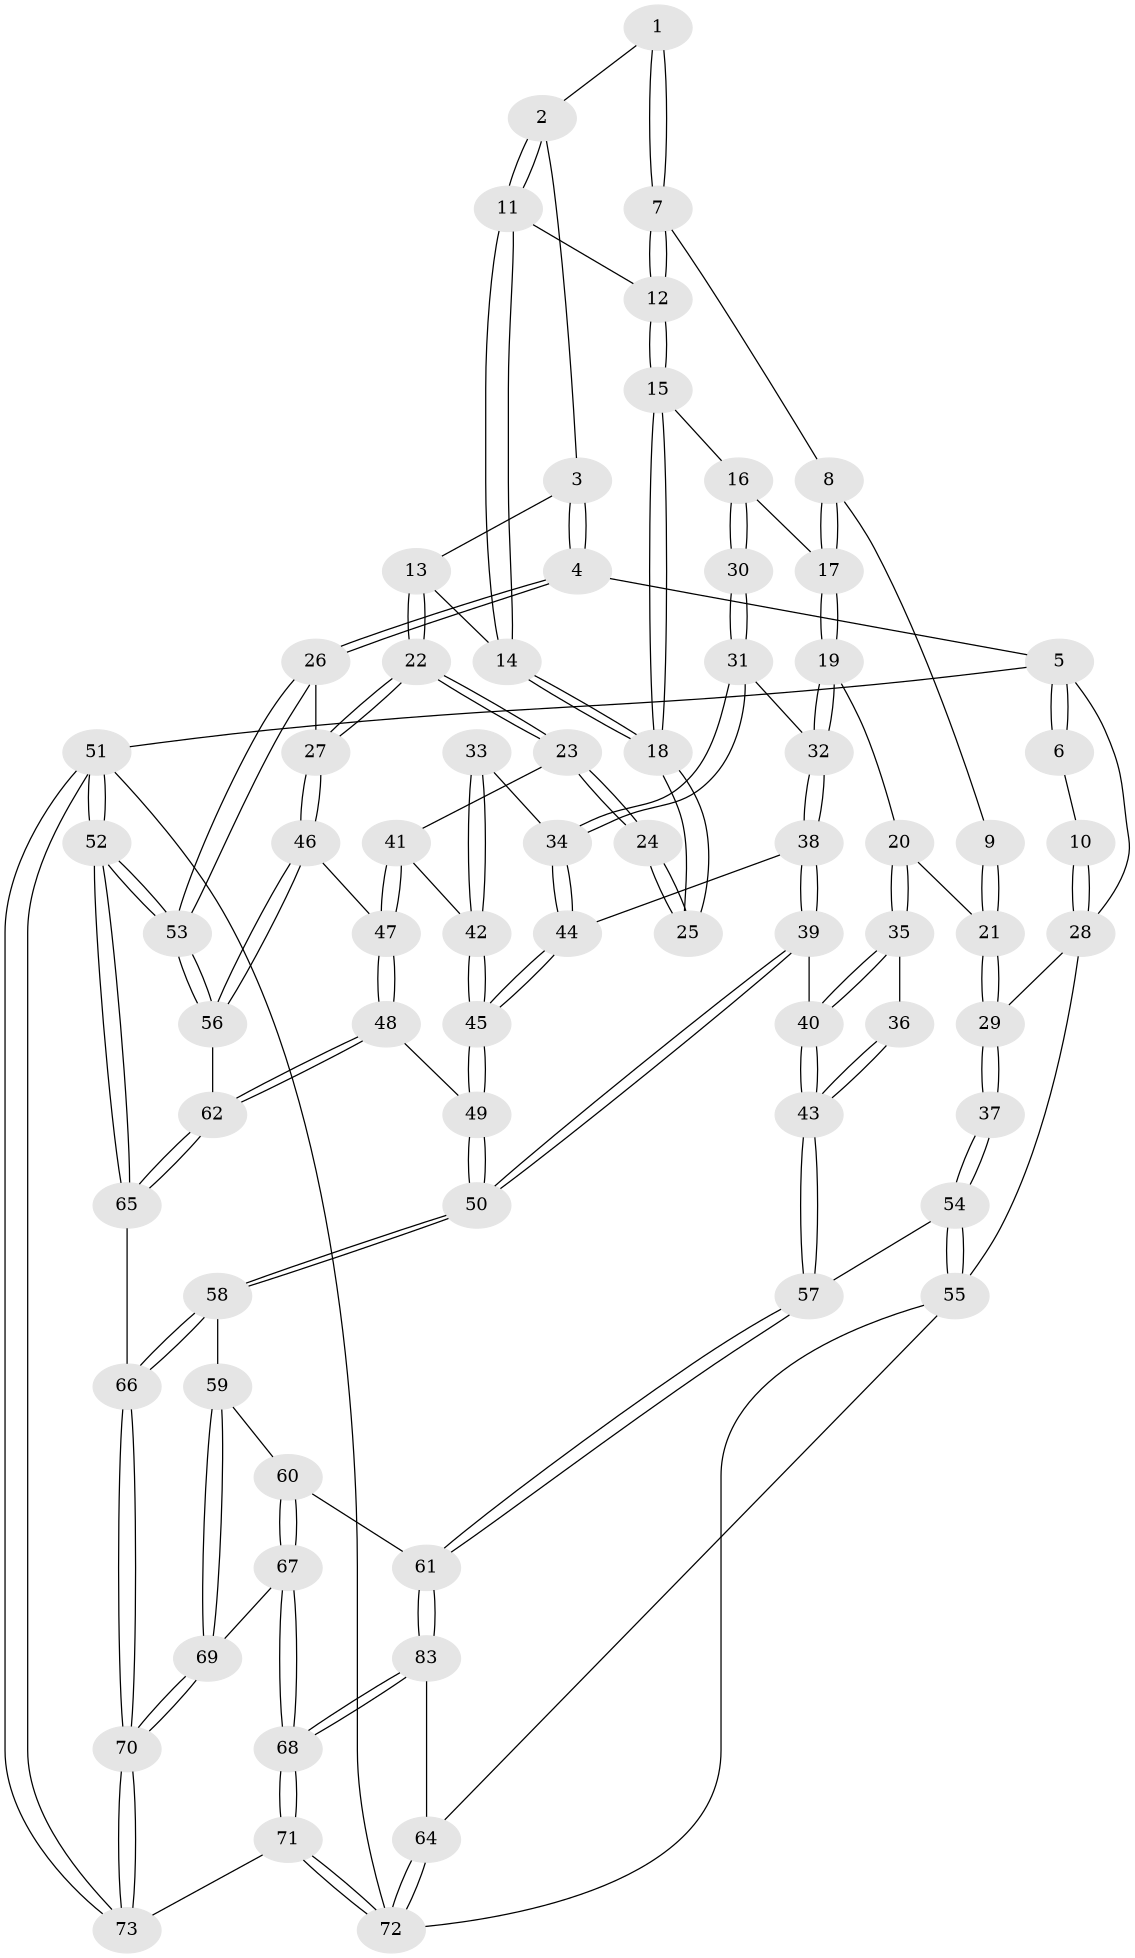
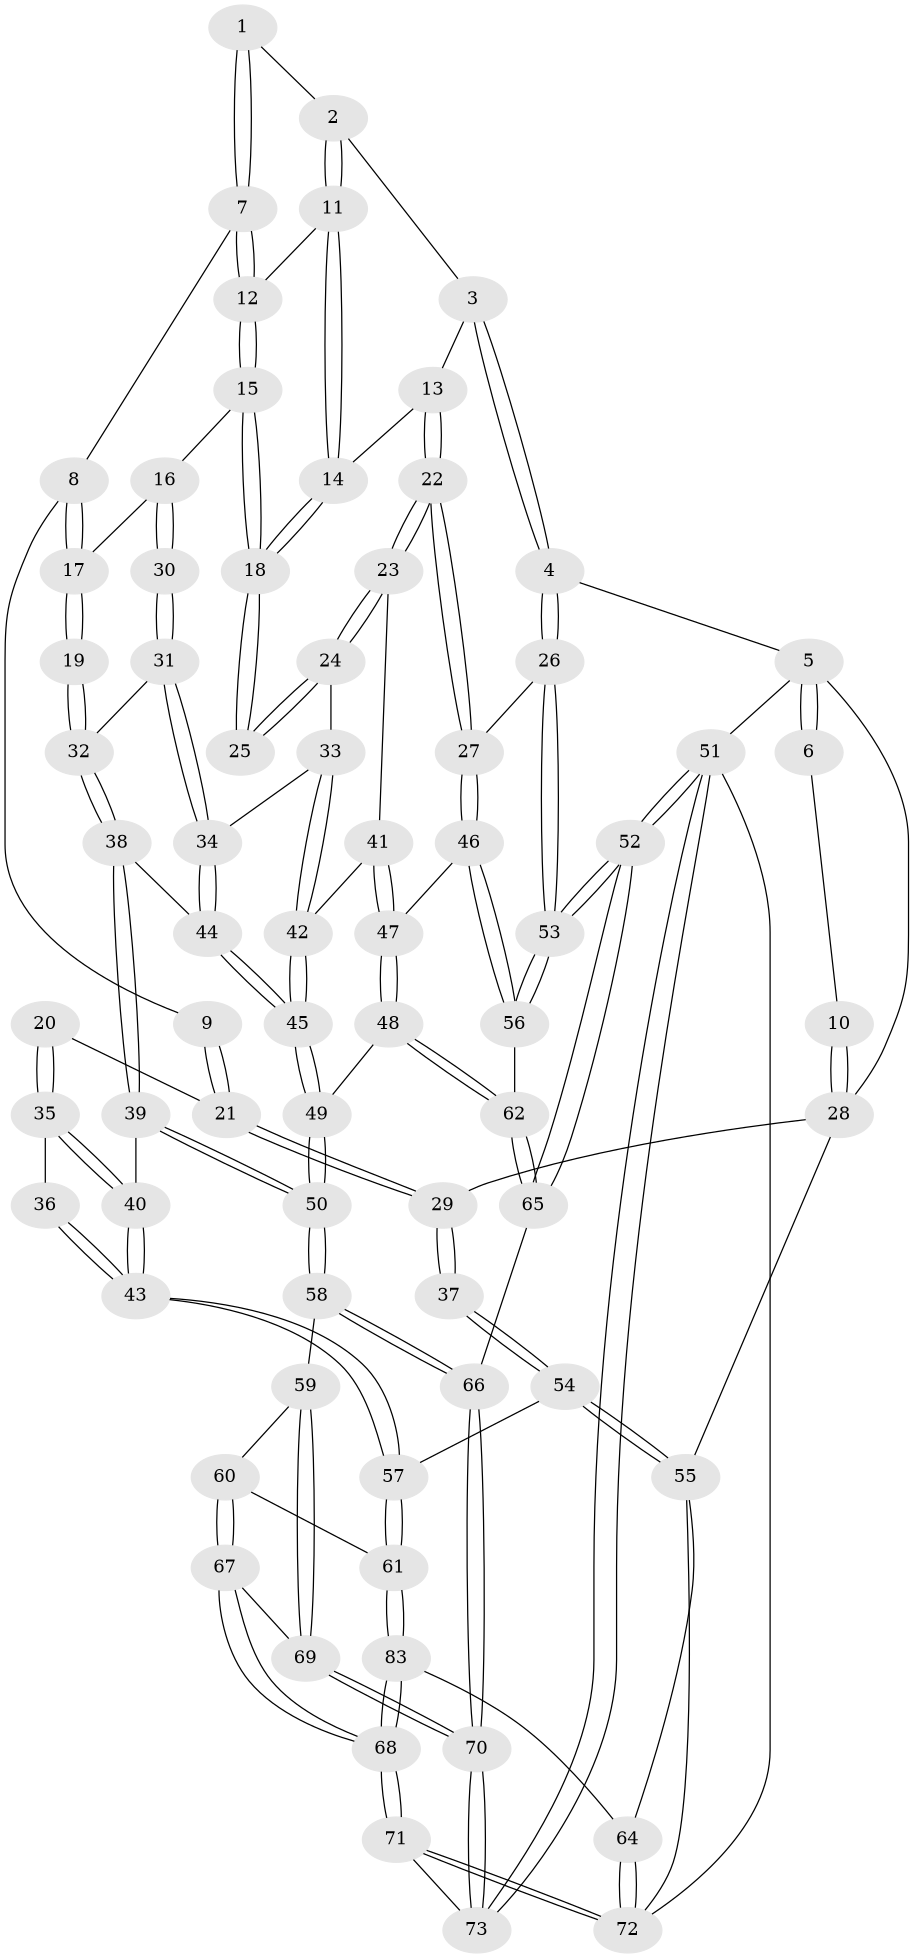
none -> (331, 707)
(872, 750) -> none
